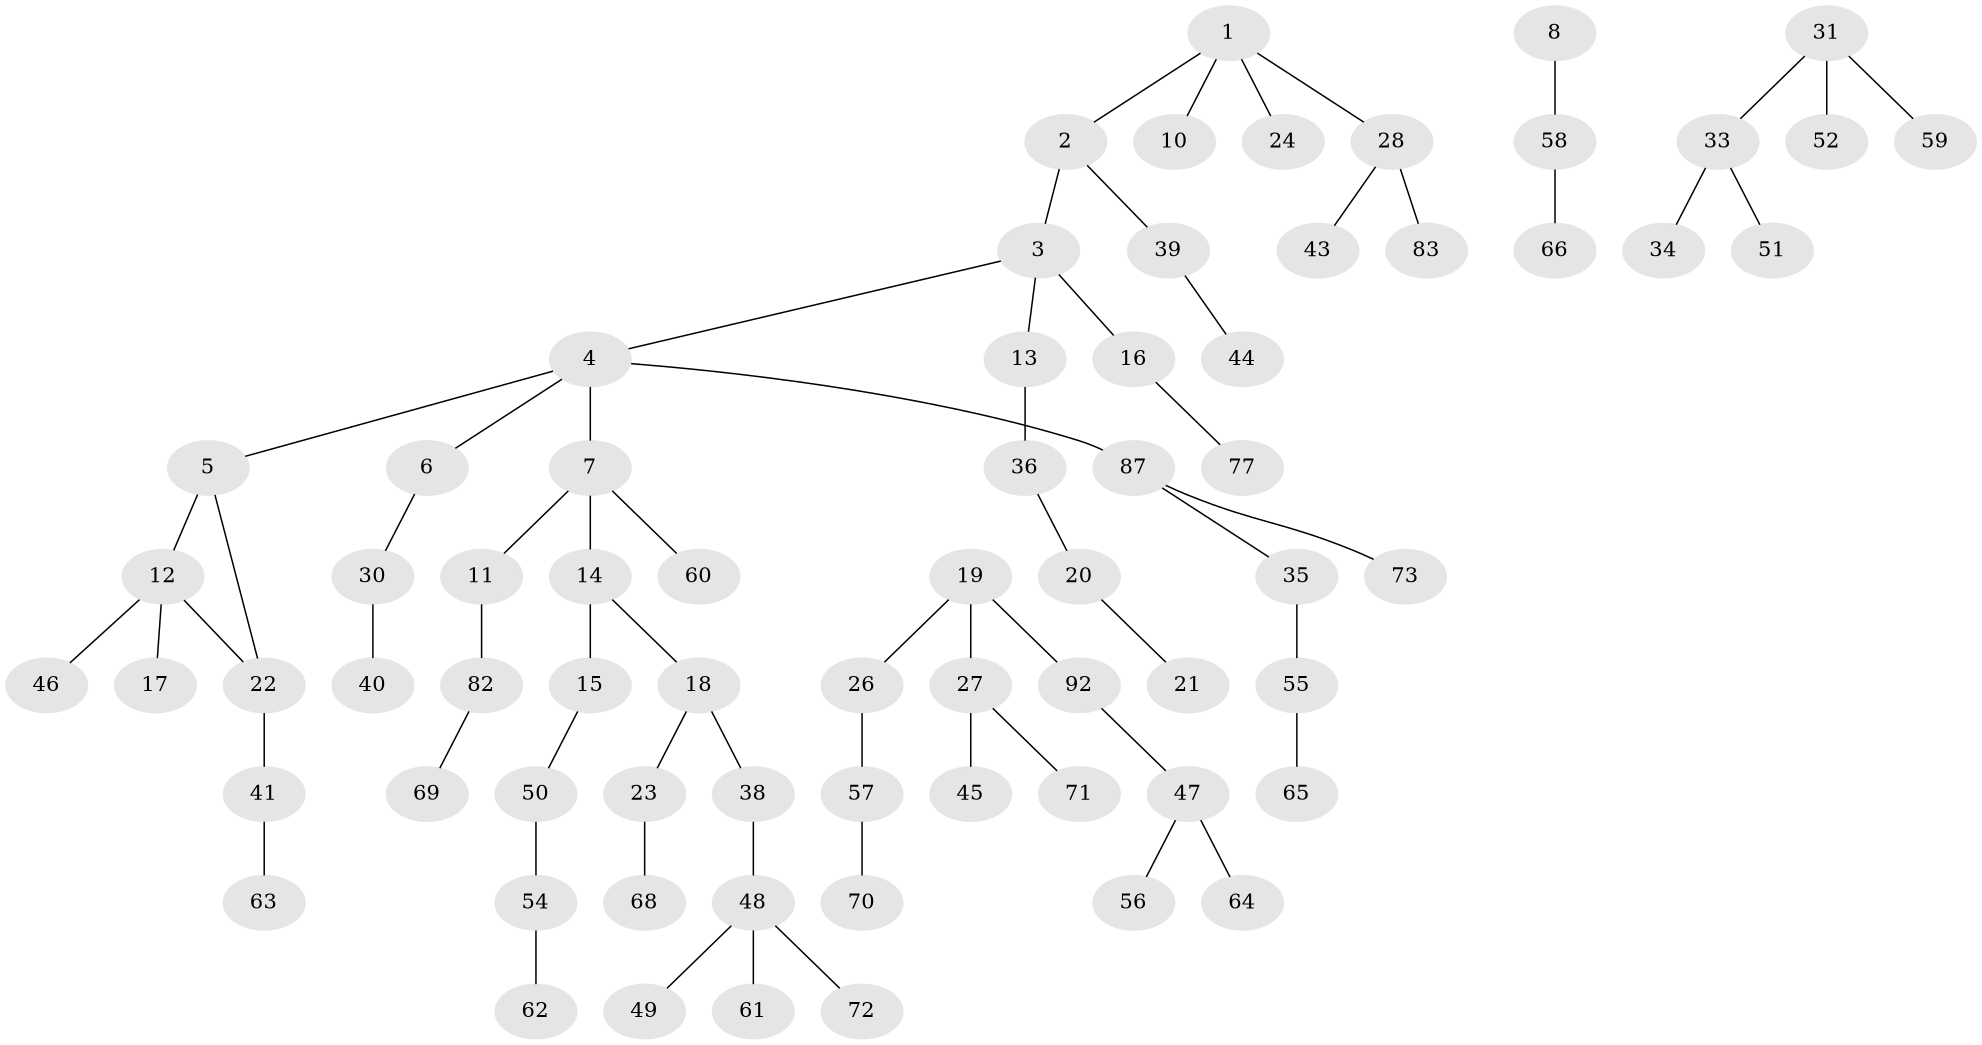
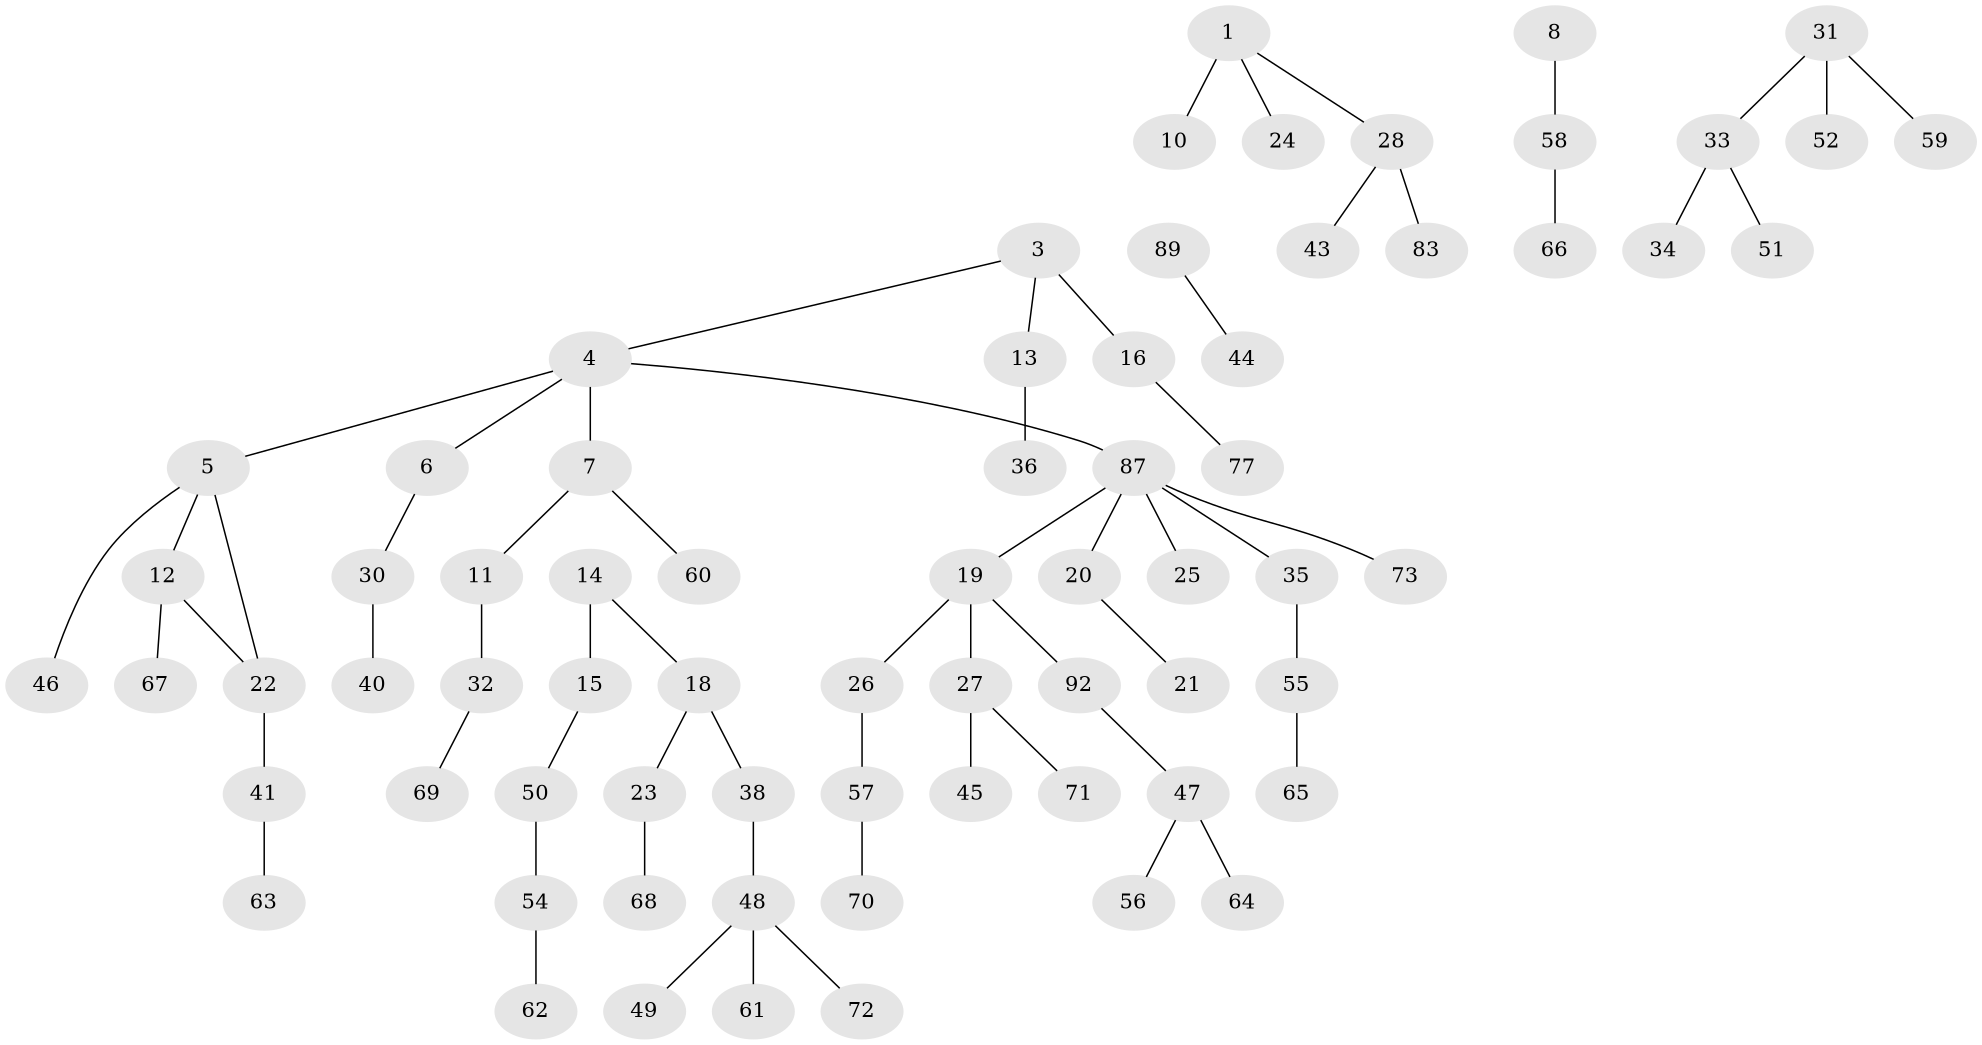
(1066, 142) -> none
(1169, 251) -> (1169, 251)
(1052, 522) -> (1107, 522)
none -> (1052, 522)
(590, 523) -> none
none -> (1188, 577)
(105, 631) -> (101, 561)
(156, 685) -> (156, 685)
(482, 685) -> (482, 685)
